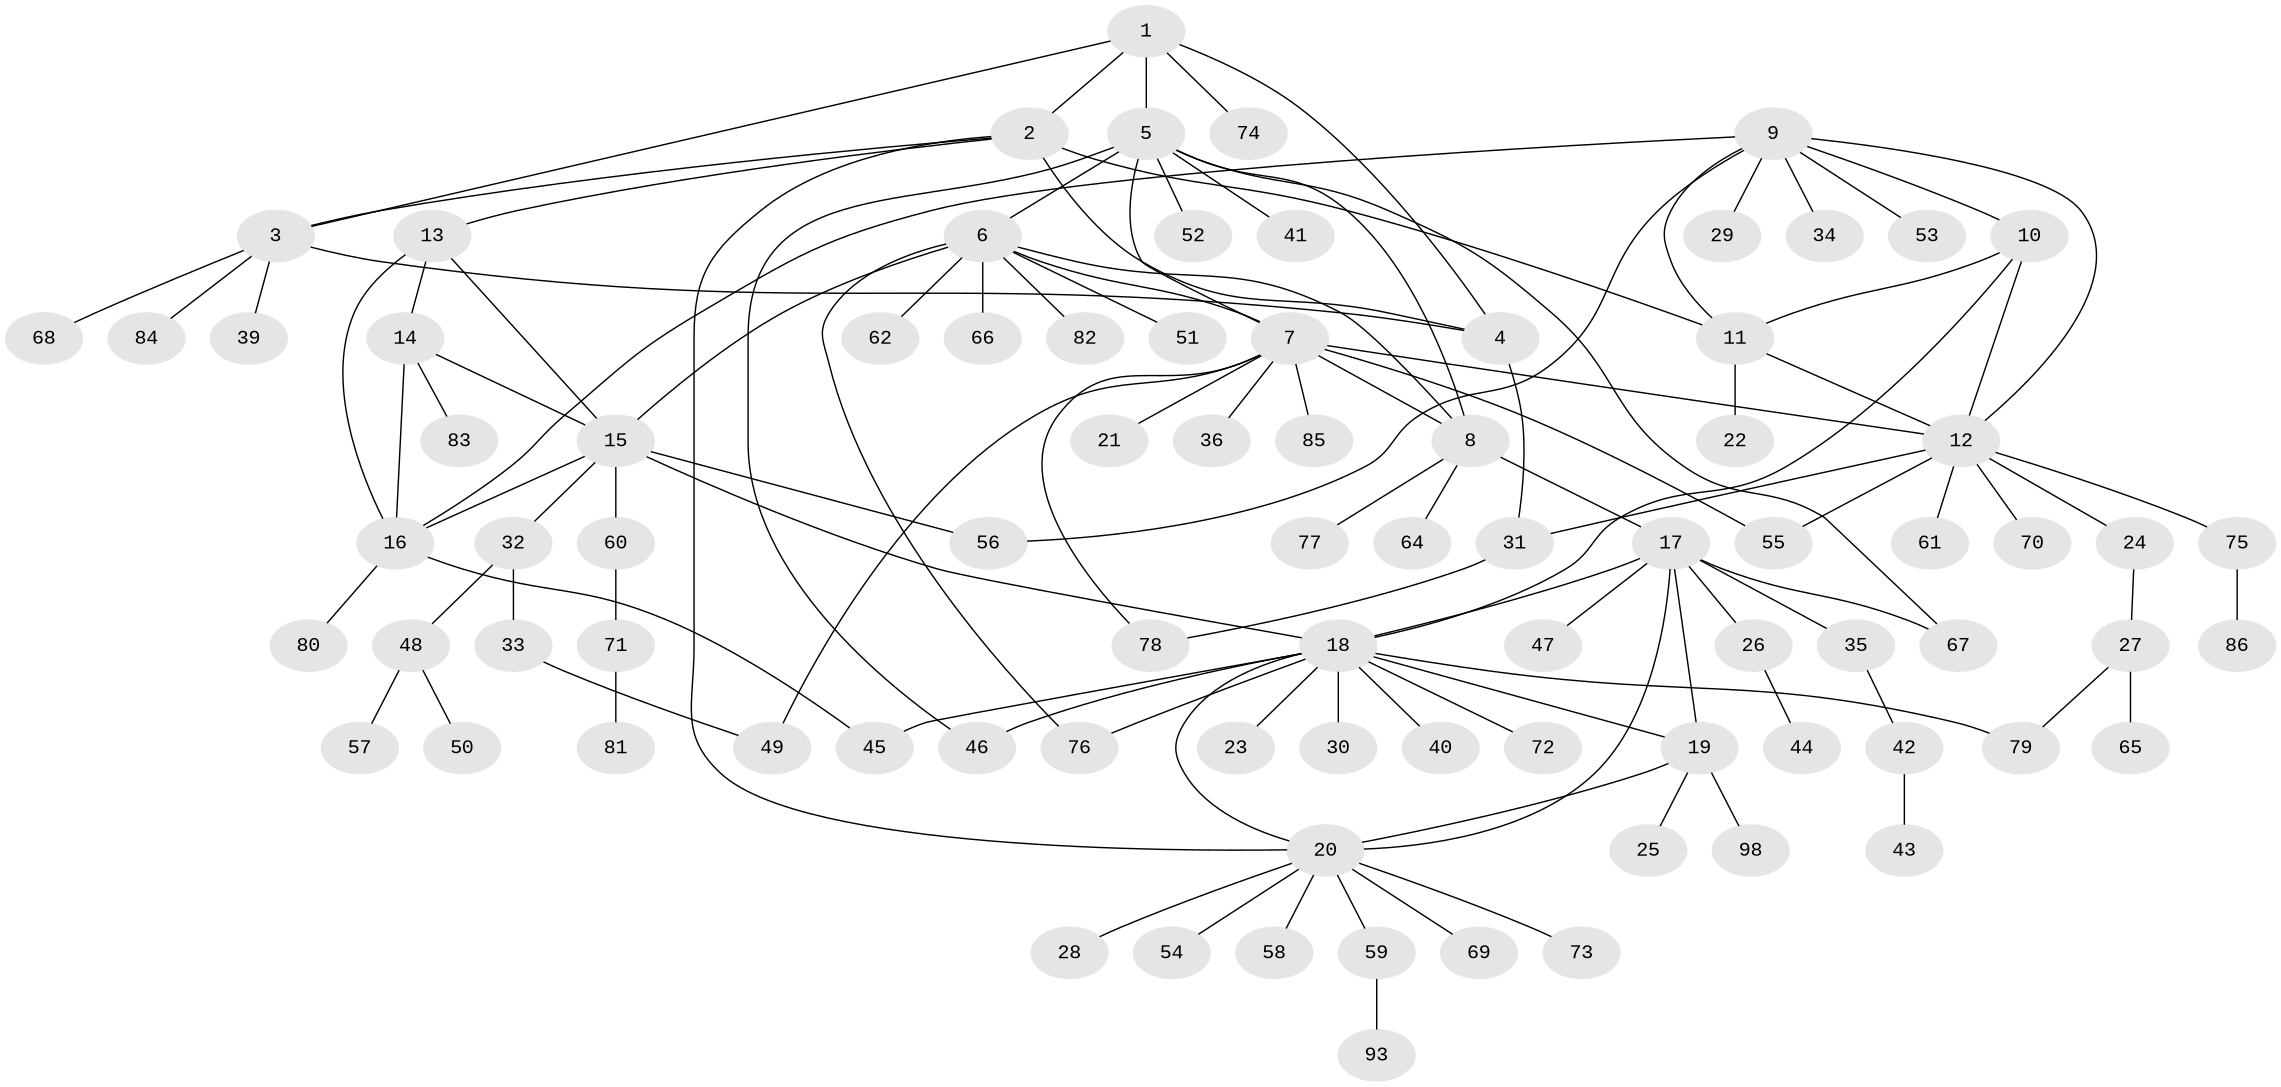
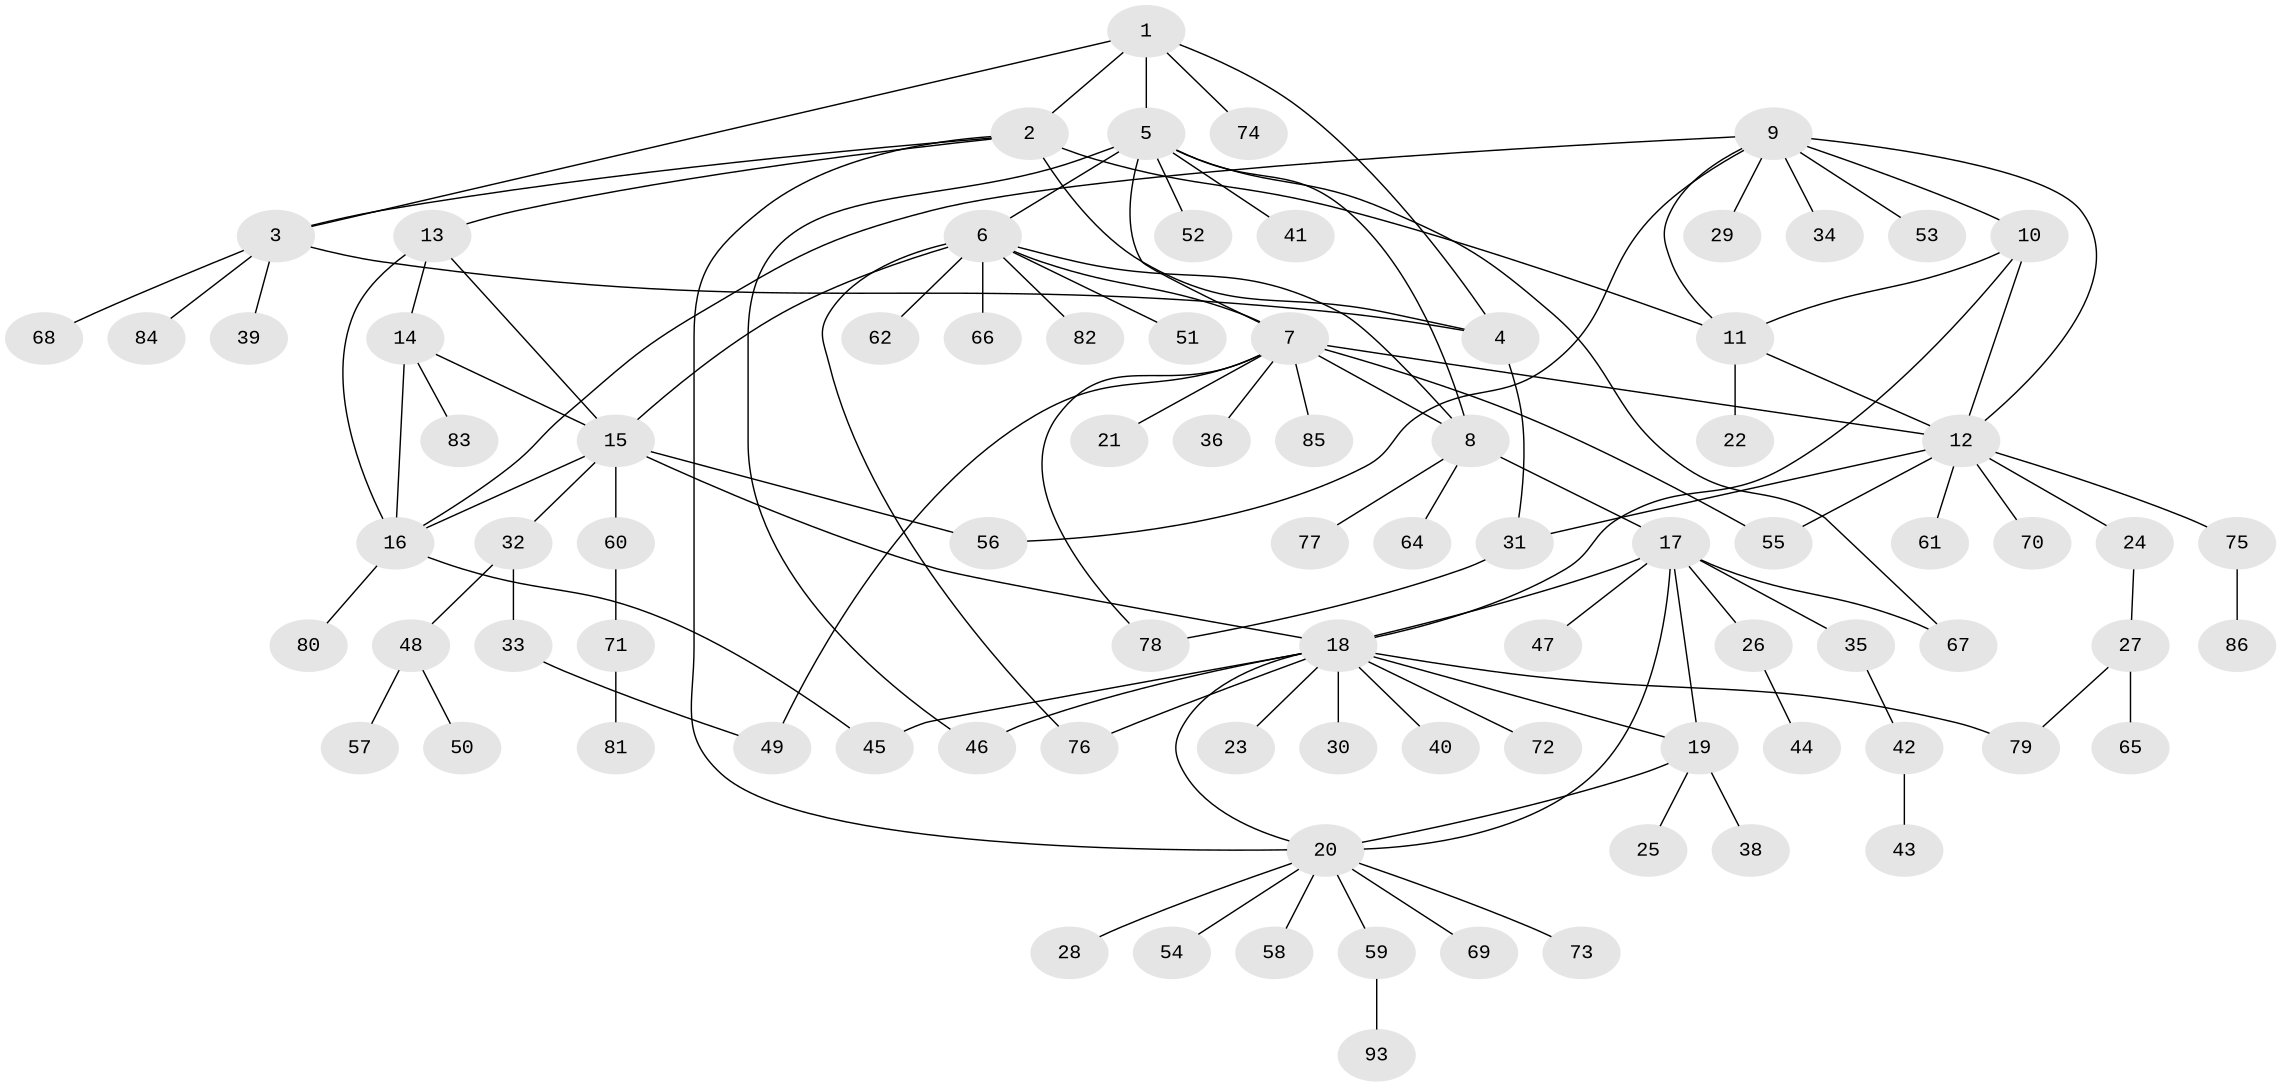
(1751, 850) -> (1751, 850)
